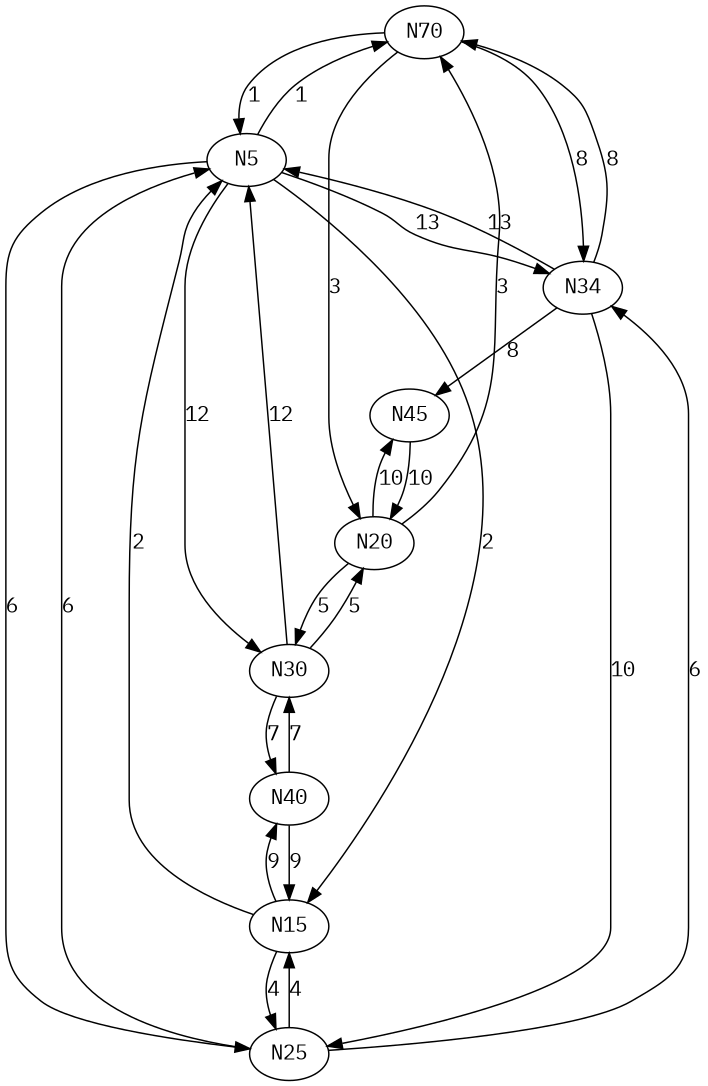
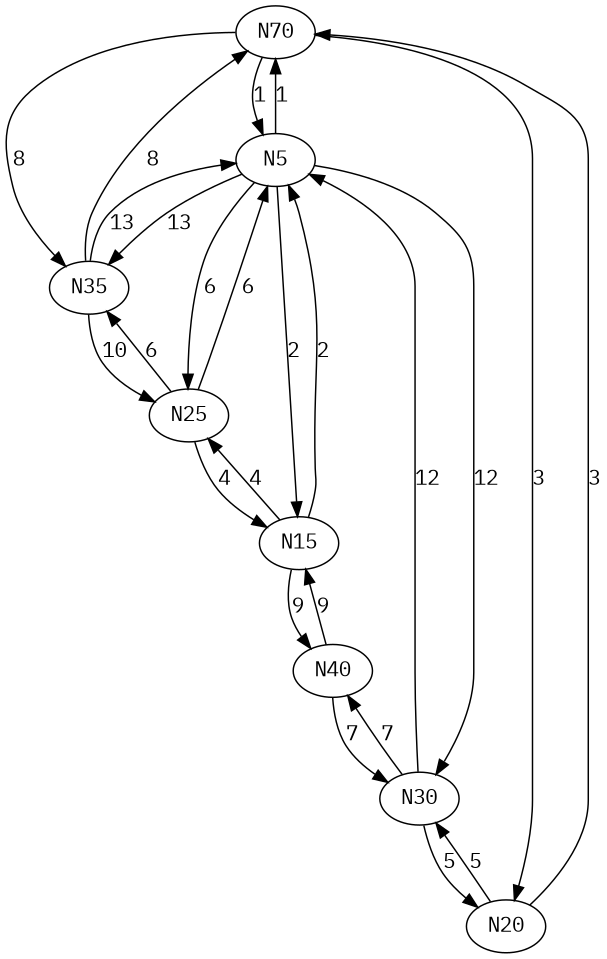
(583, 288) -> (89, 288)
(410, 415) -> none
